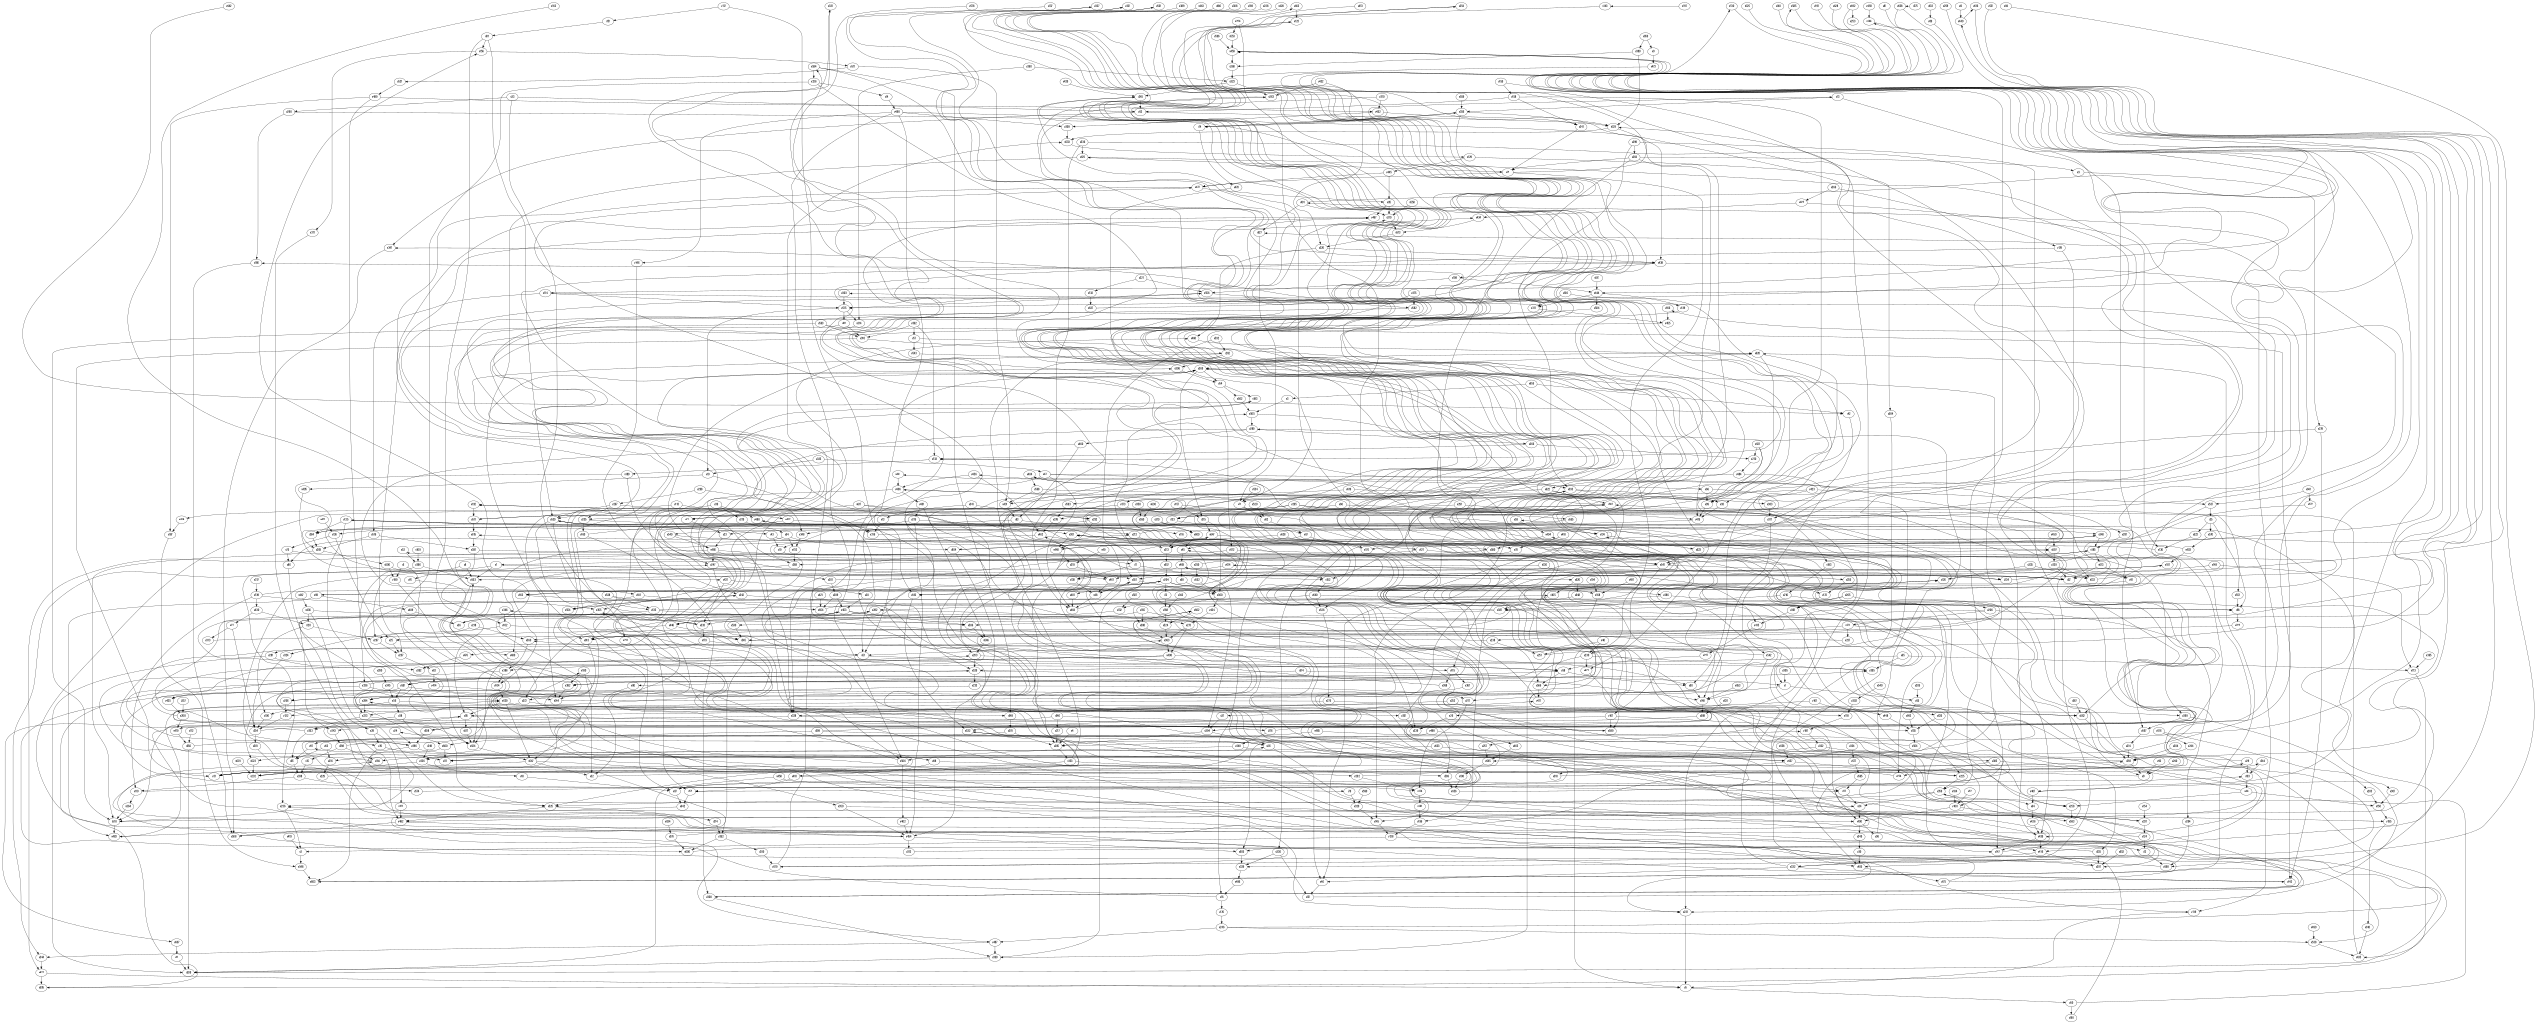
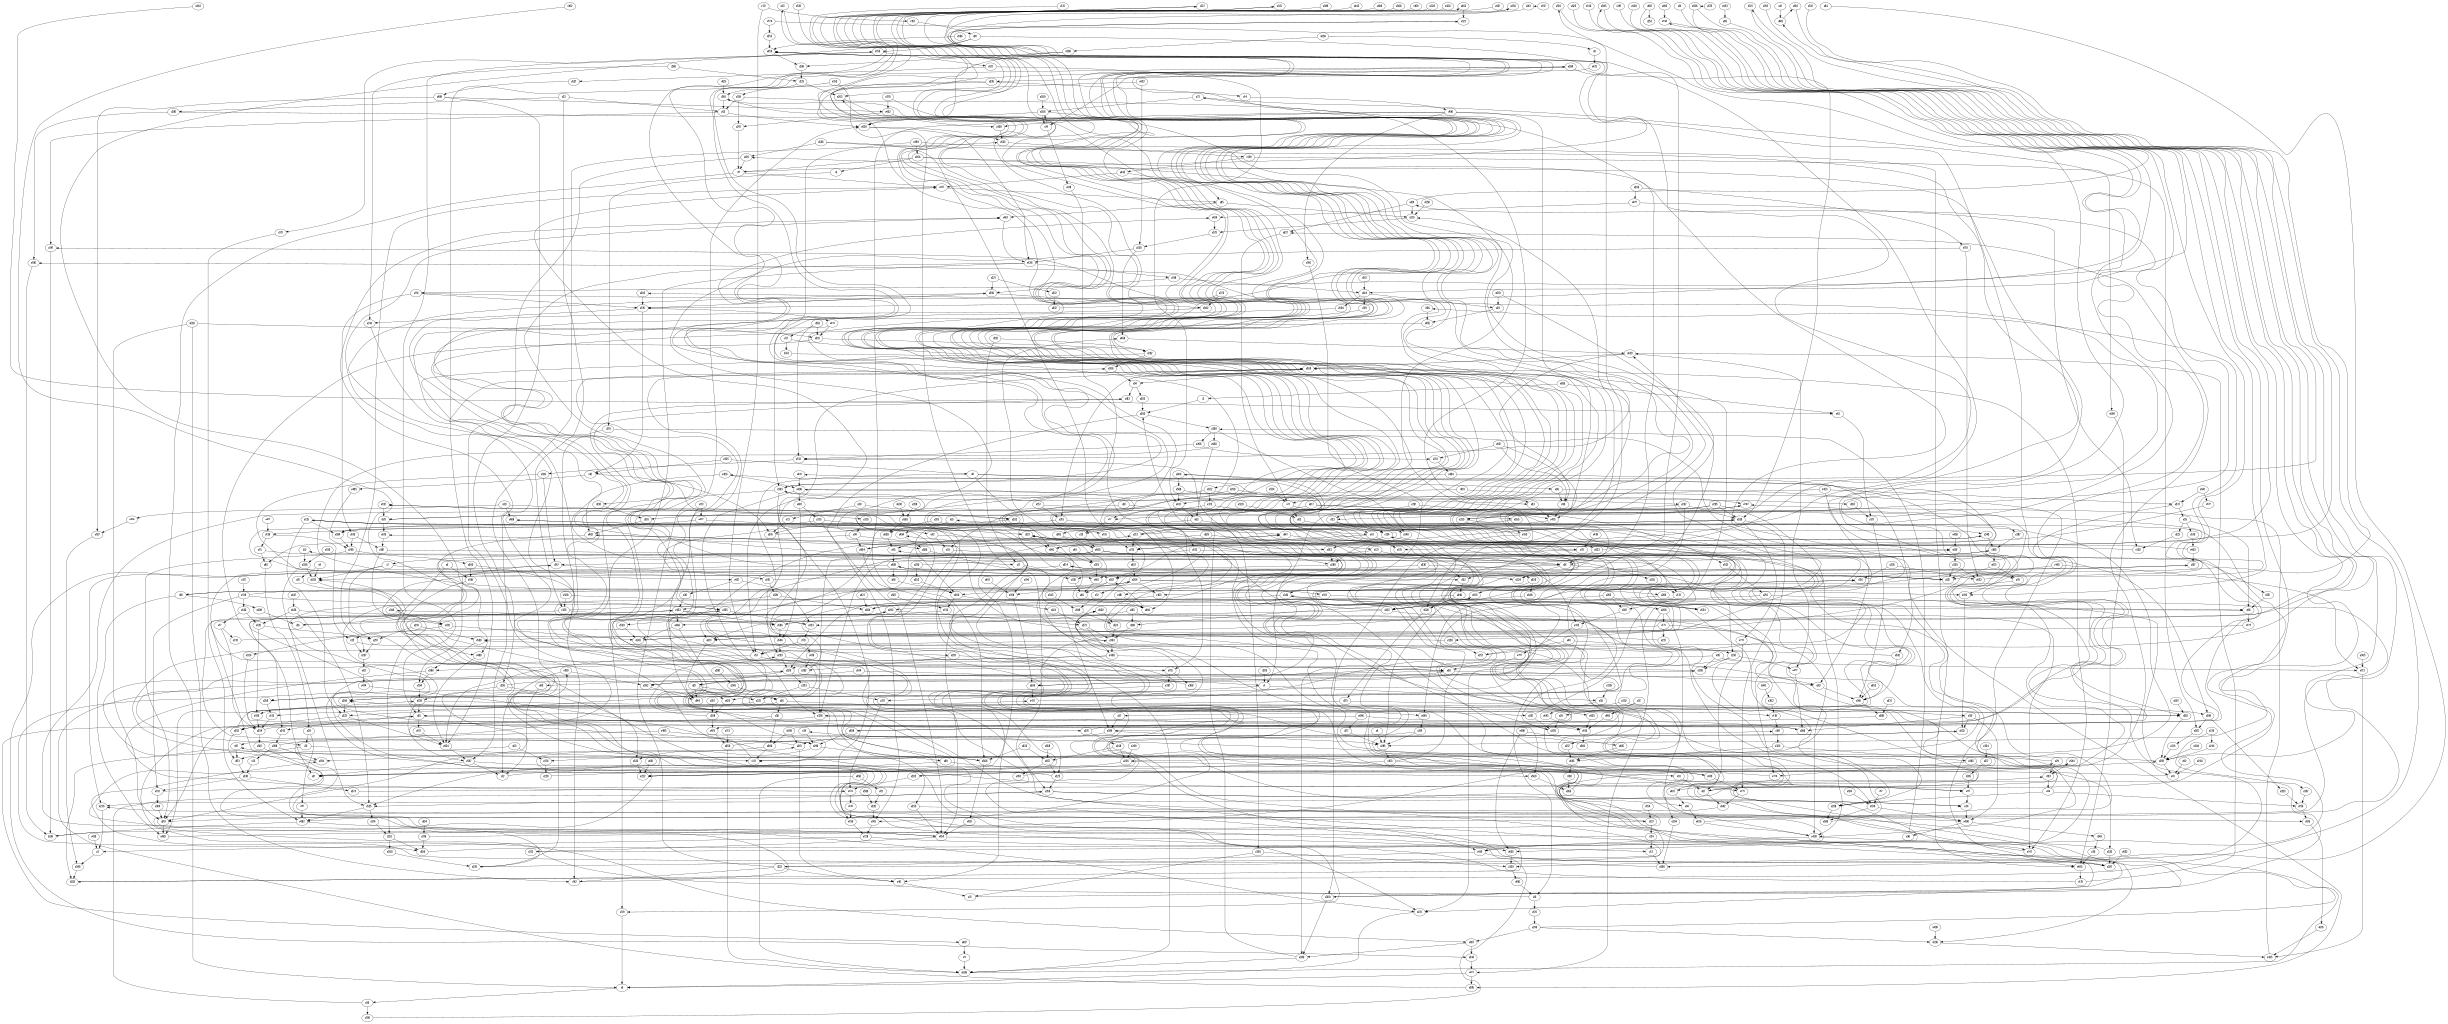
(1462, 305) -> (1987, 477)
